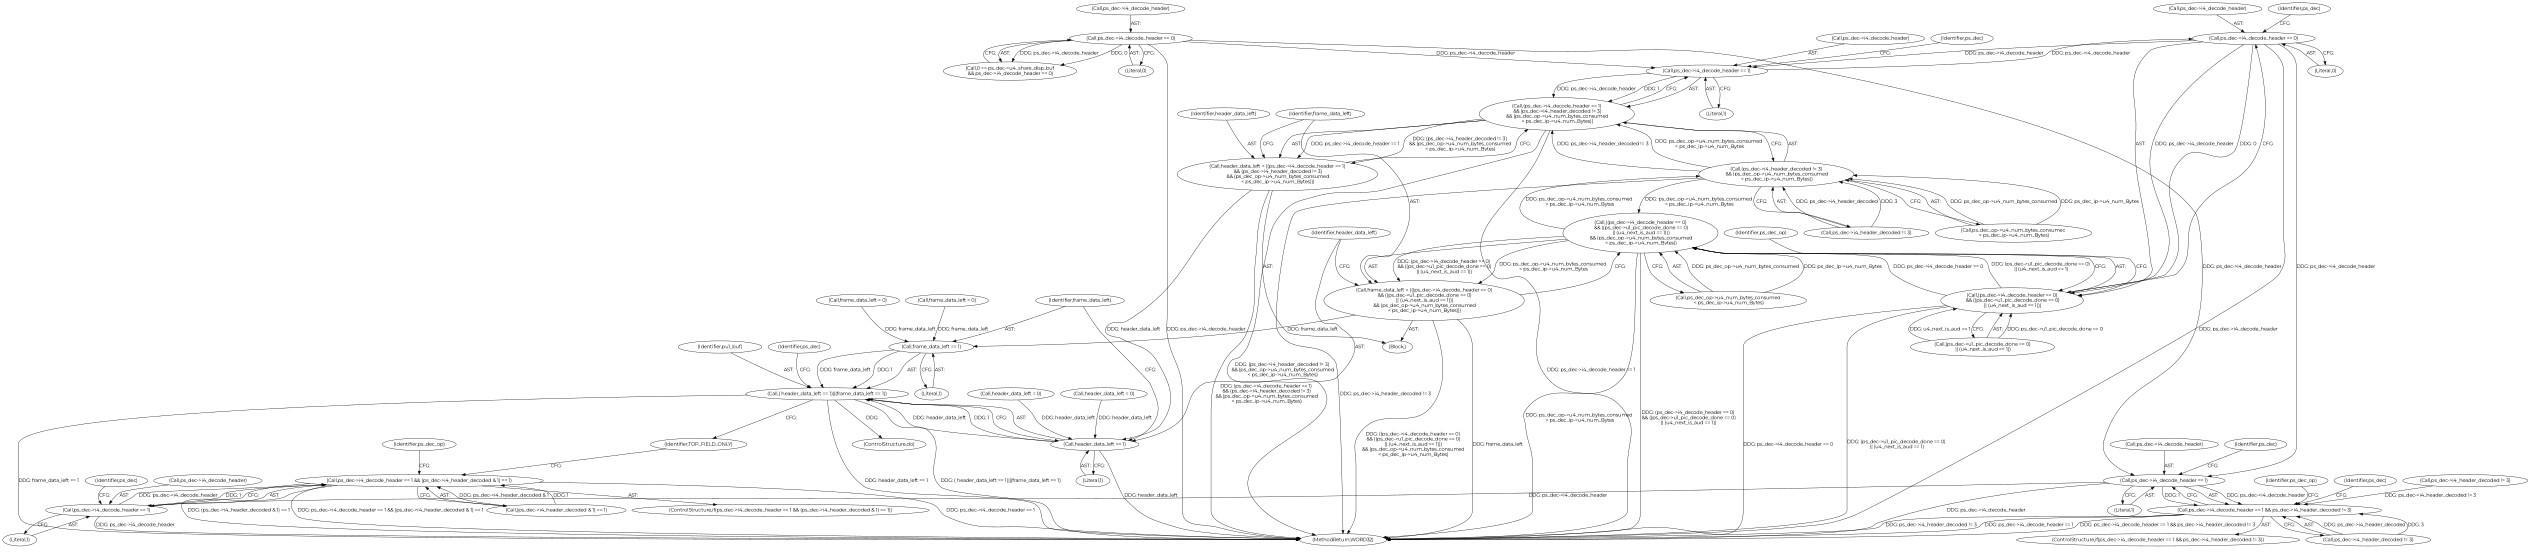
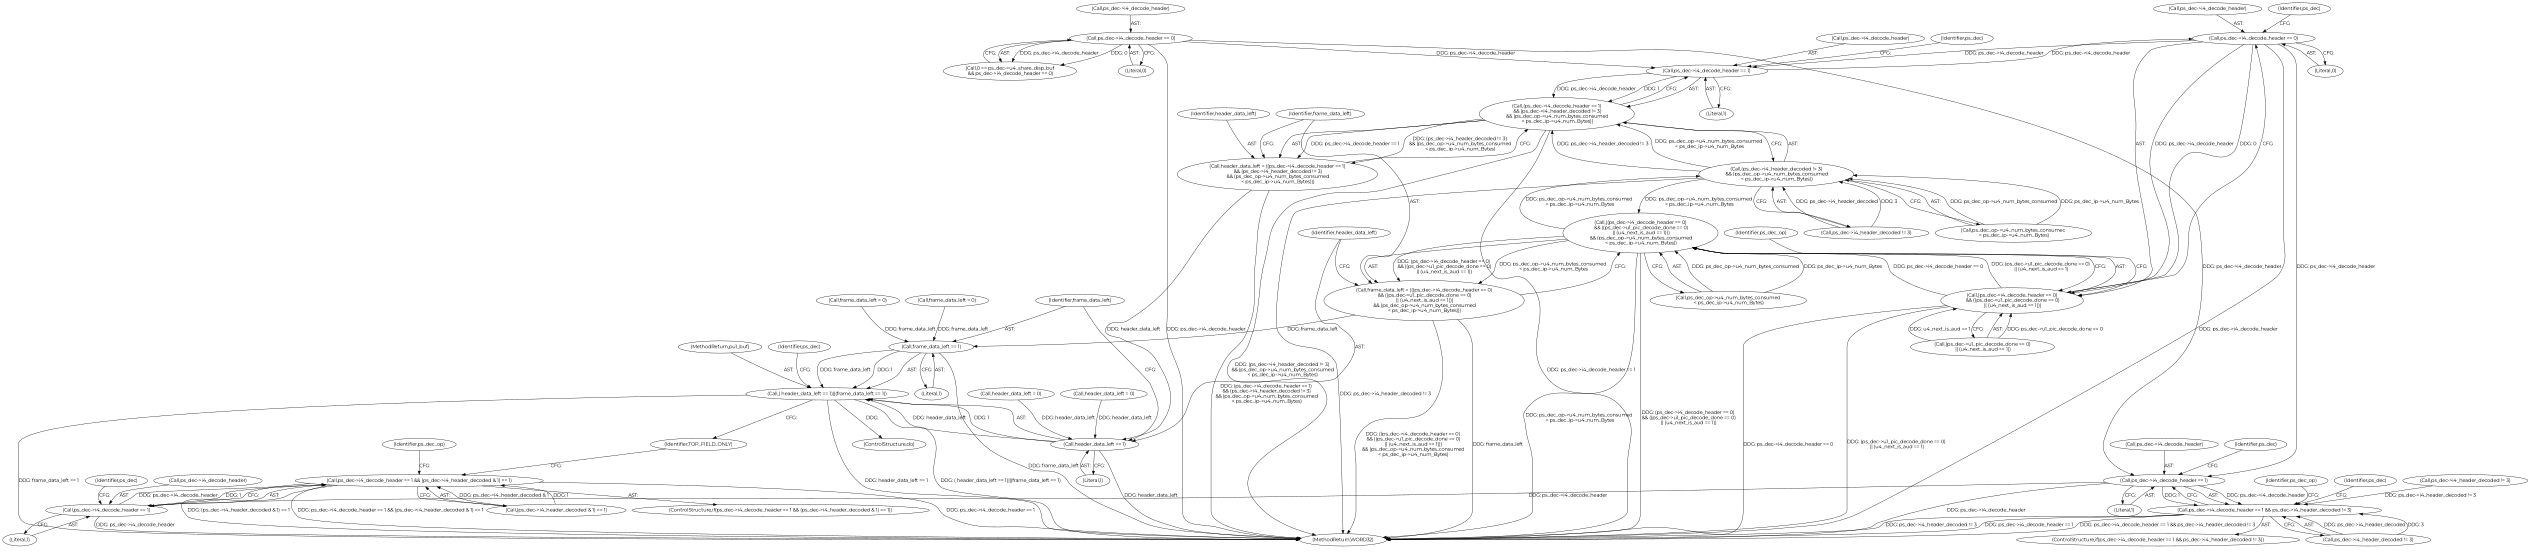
(720, 347) -> (720, 347)
(1398, 347) -> none
(983, 408) -> none
none -> (1084, 495)
